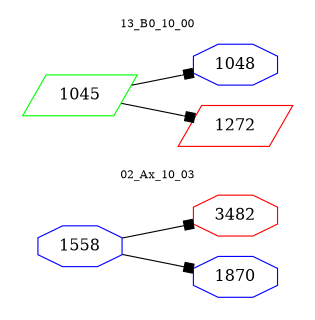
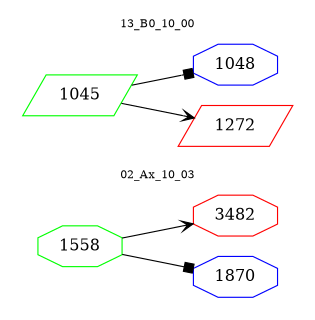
(152, 110) -> (152, 110)
(152, 232) -> (152, 232)
(80, 246) -> (80, 246)
